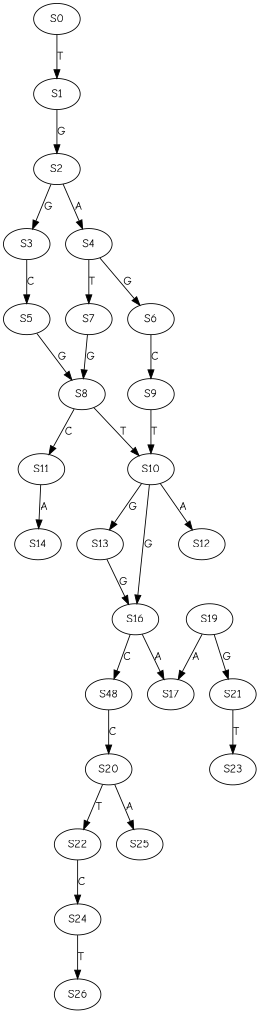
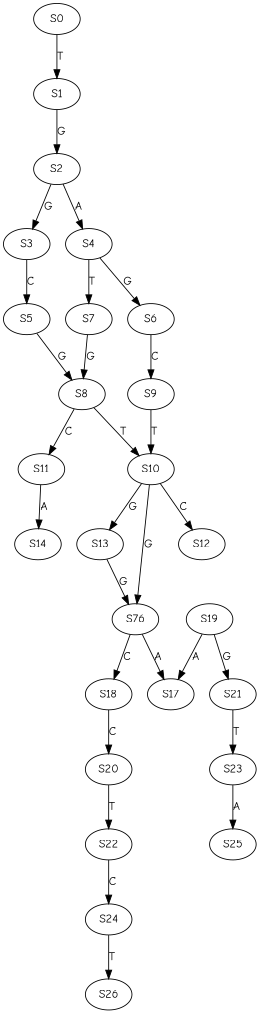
(183, 507) -> (183, 507)
(135, 619) -> (135, 619)
(109, 694) -> (109, 694)
(123, 803) -> (233, 803)
